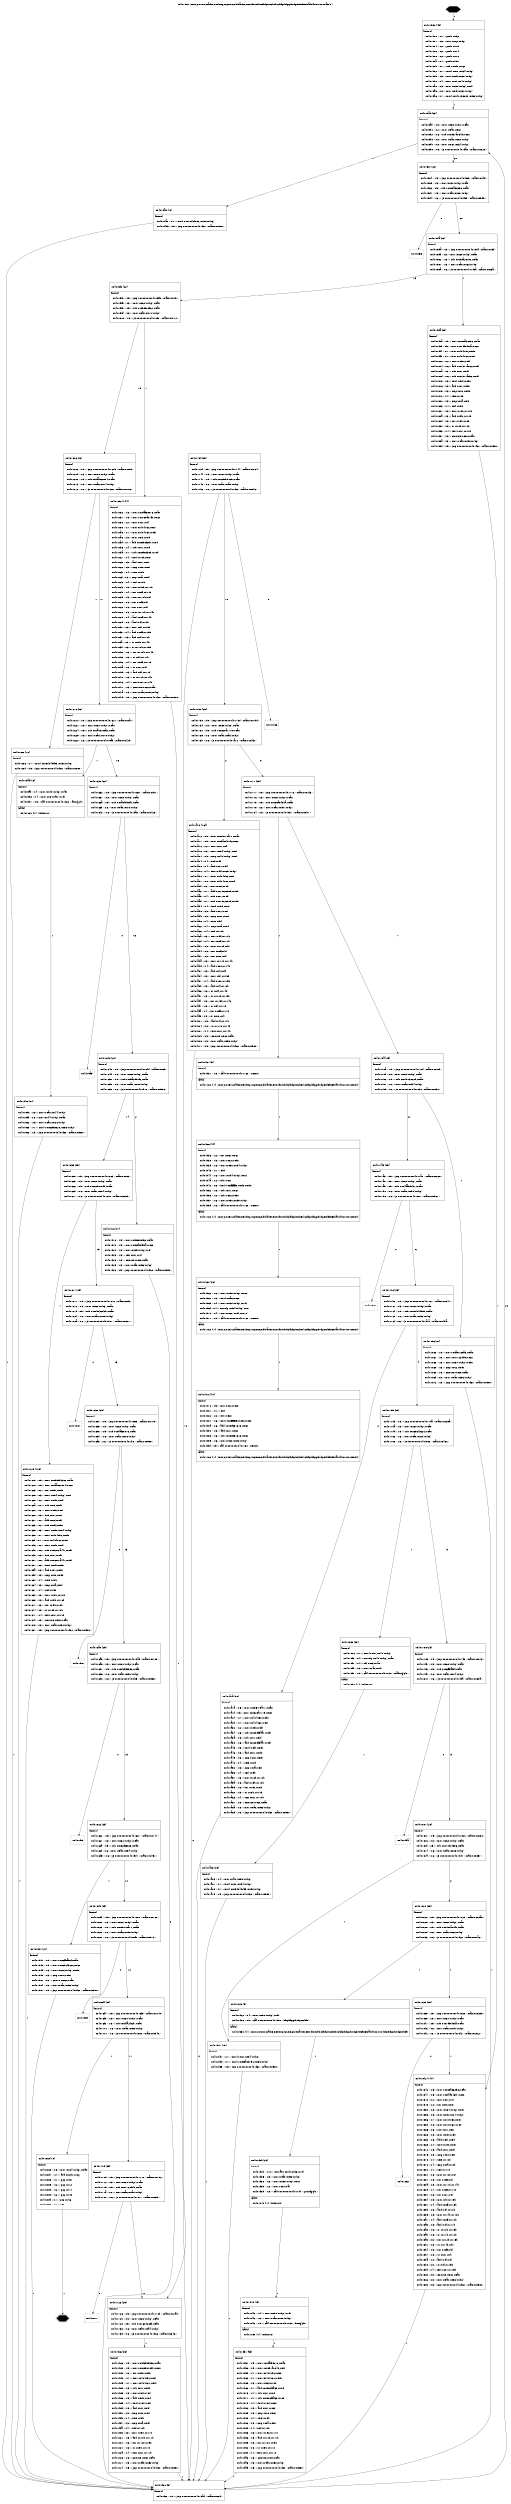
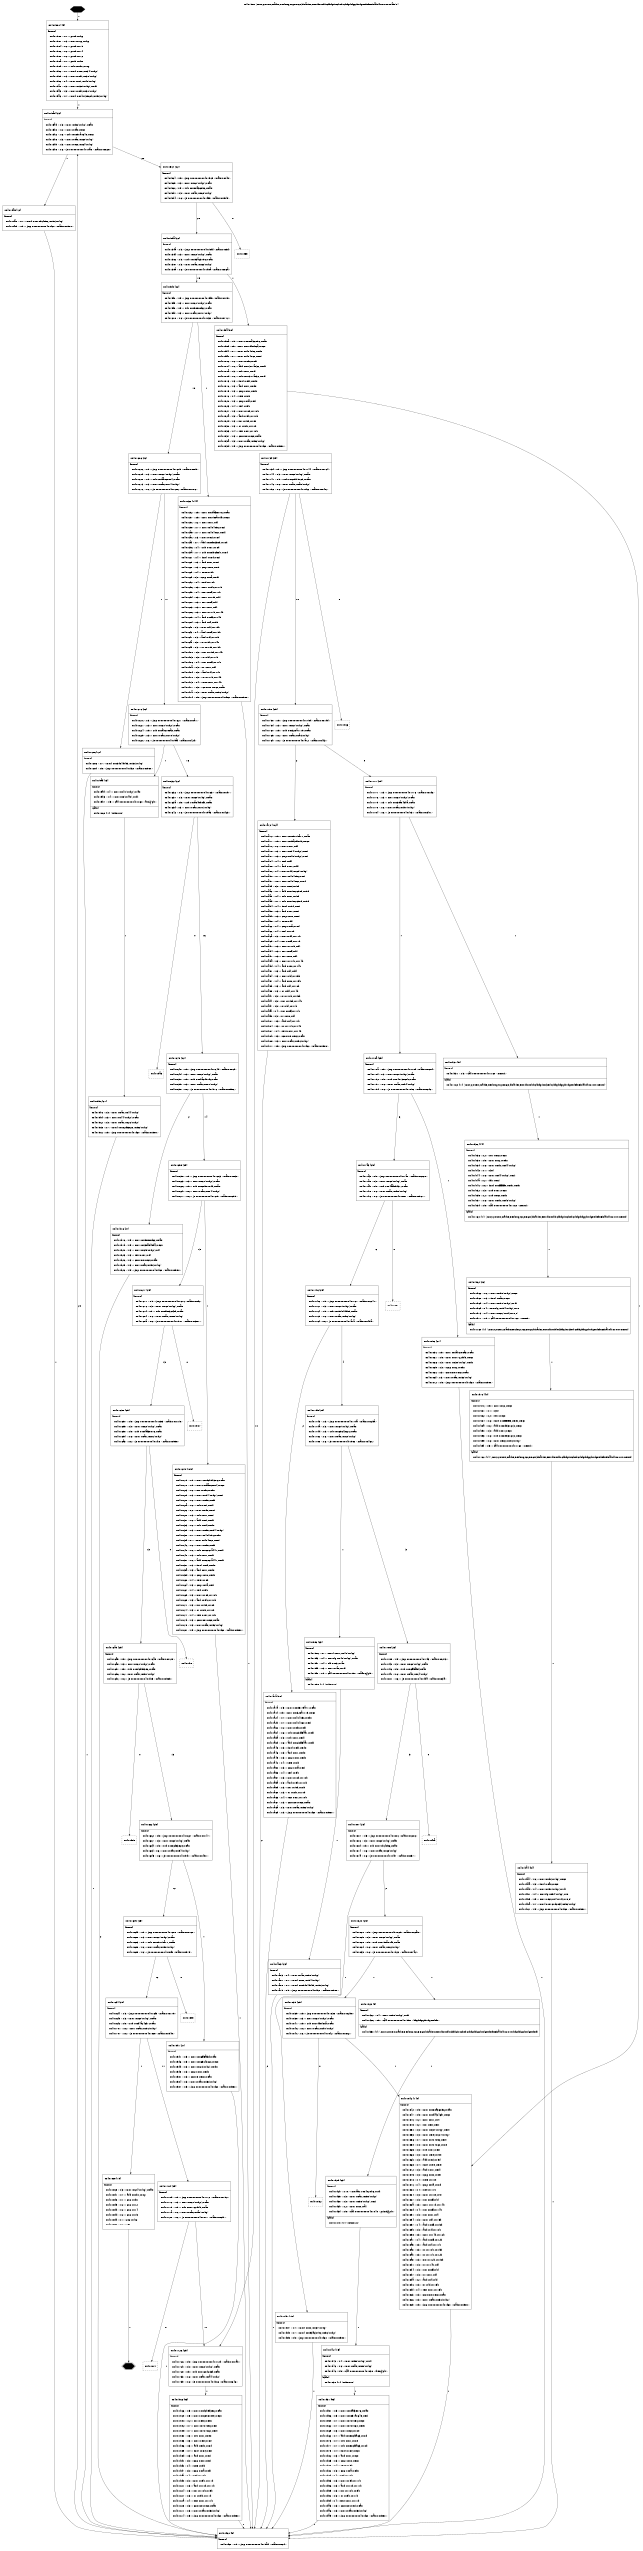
none -> (552, 1889)
